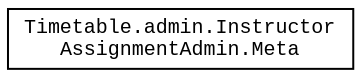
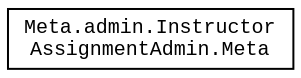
(181, 39) -> (151, 39)
